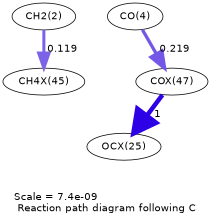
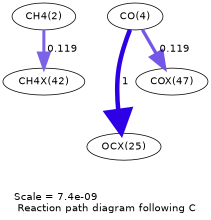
(44, 16) -> (44, 16)
(173, 49) -> (173, 49)
(44, 82) -> (44, 82)
(155, 105) -> (119, 69)
